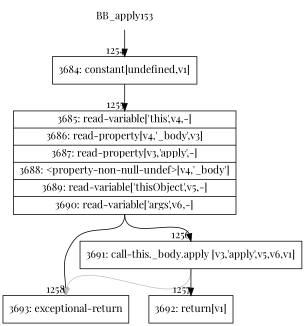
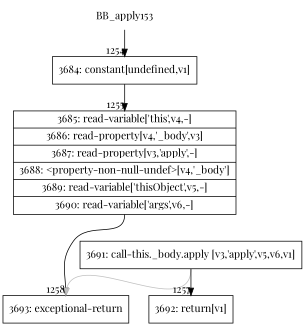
(154, 228) -> none
